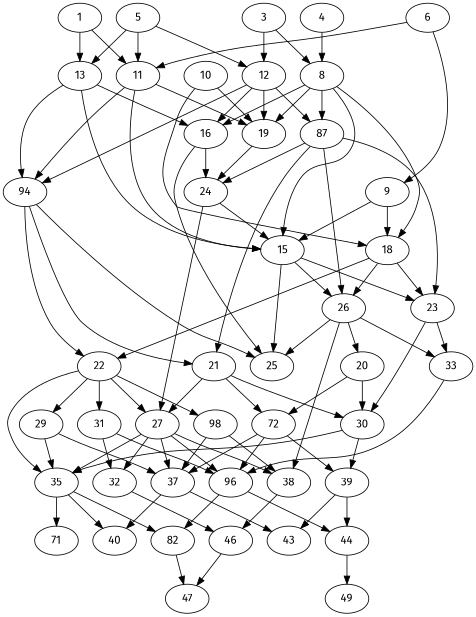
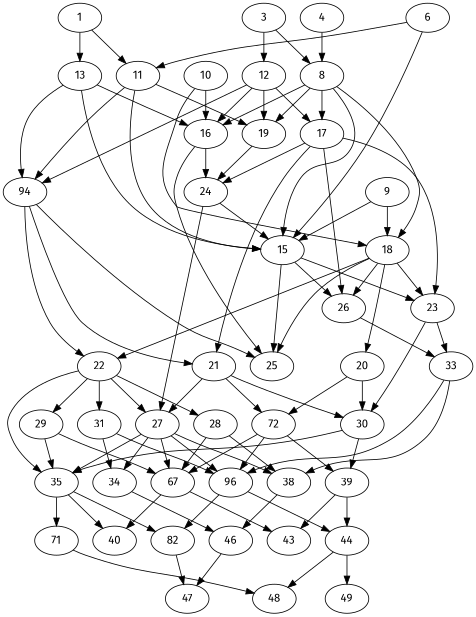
(138, 18) -> none
(231, 101) -> (206, 99)
(447, 110) -> (370, 138)
(322, 134) -> (322, 134)
(352, 333) -> (377, 304)
(311, 335) -> (316, 292)
(319, 388) -> (402, 453)
(215, 424) -> (215, 424)
(115, 483) -> (115, 483)
(173, 483) -> (173, 483)
none -> (274, 599)
